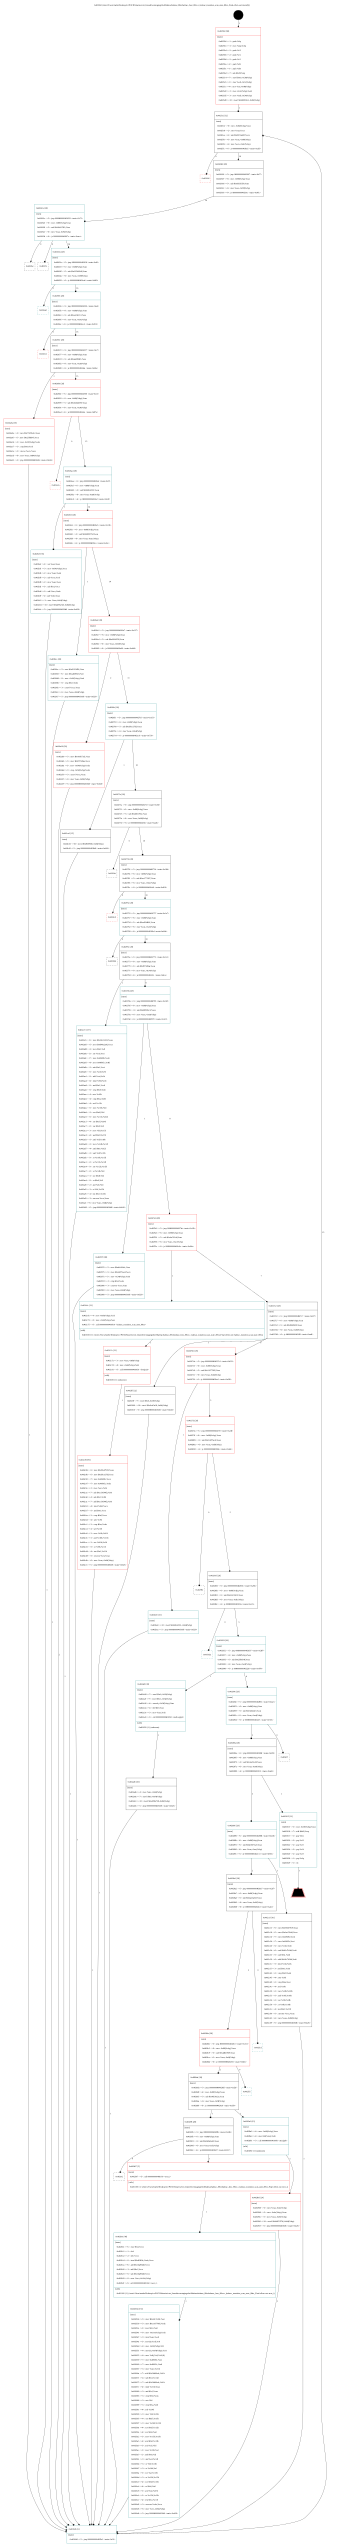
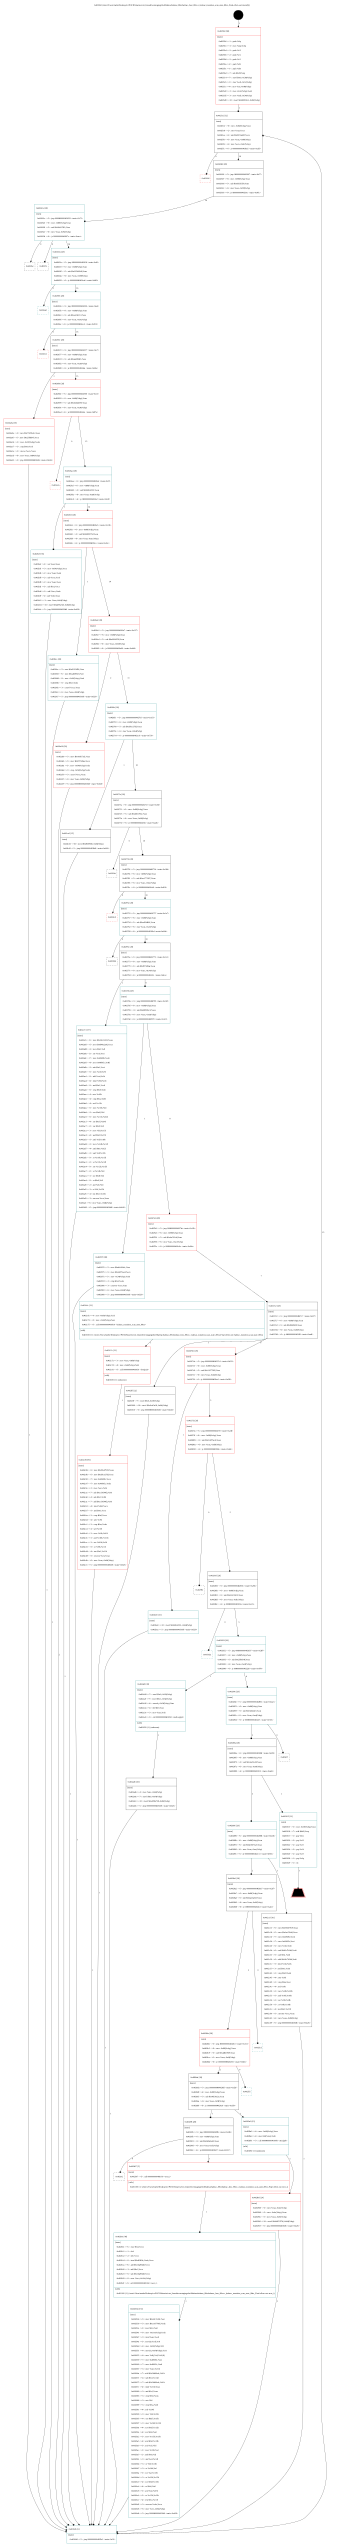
(172, 1275) -> none
